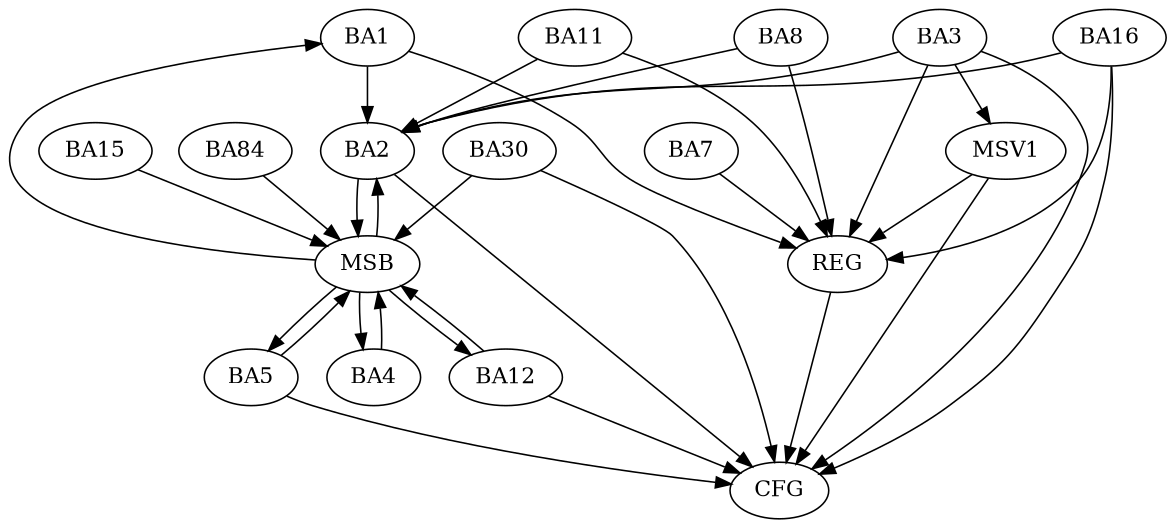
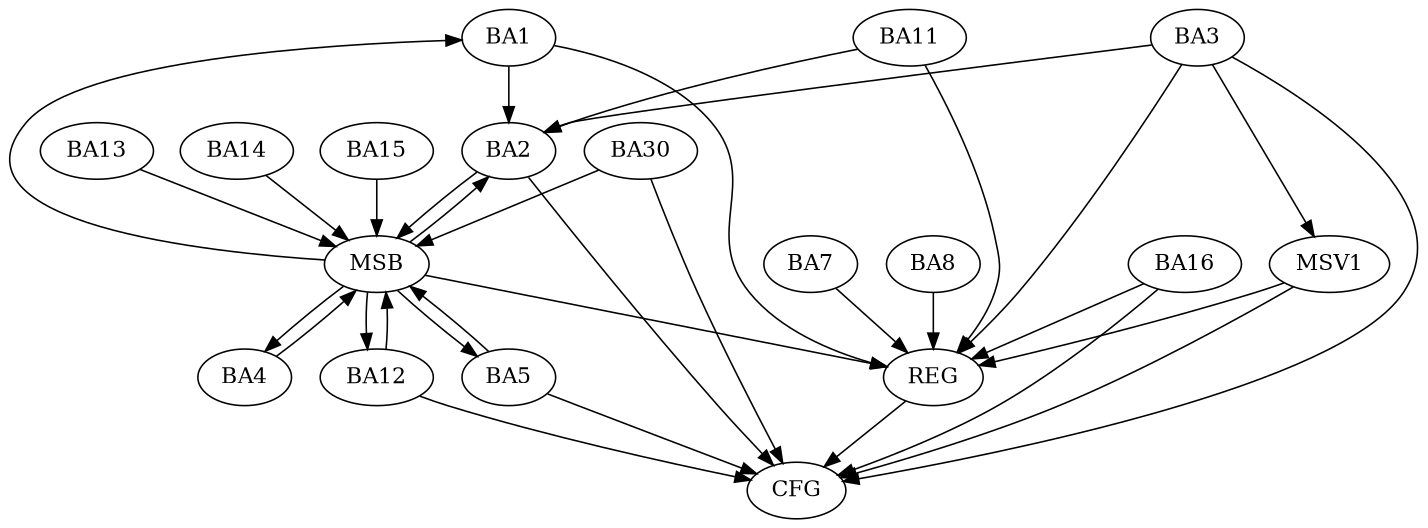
(577, 84) -> none
(820, 85) -> none
none -> (97, 151)
(235, 151) -> (237, 151)
none -> (659, 322)
